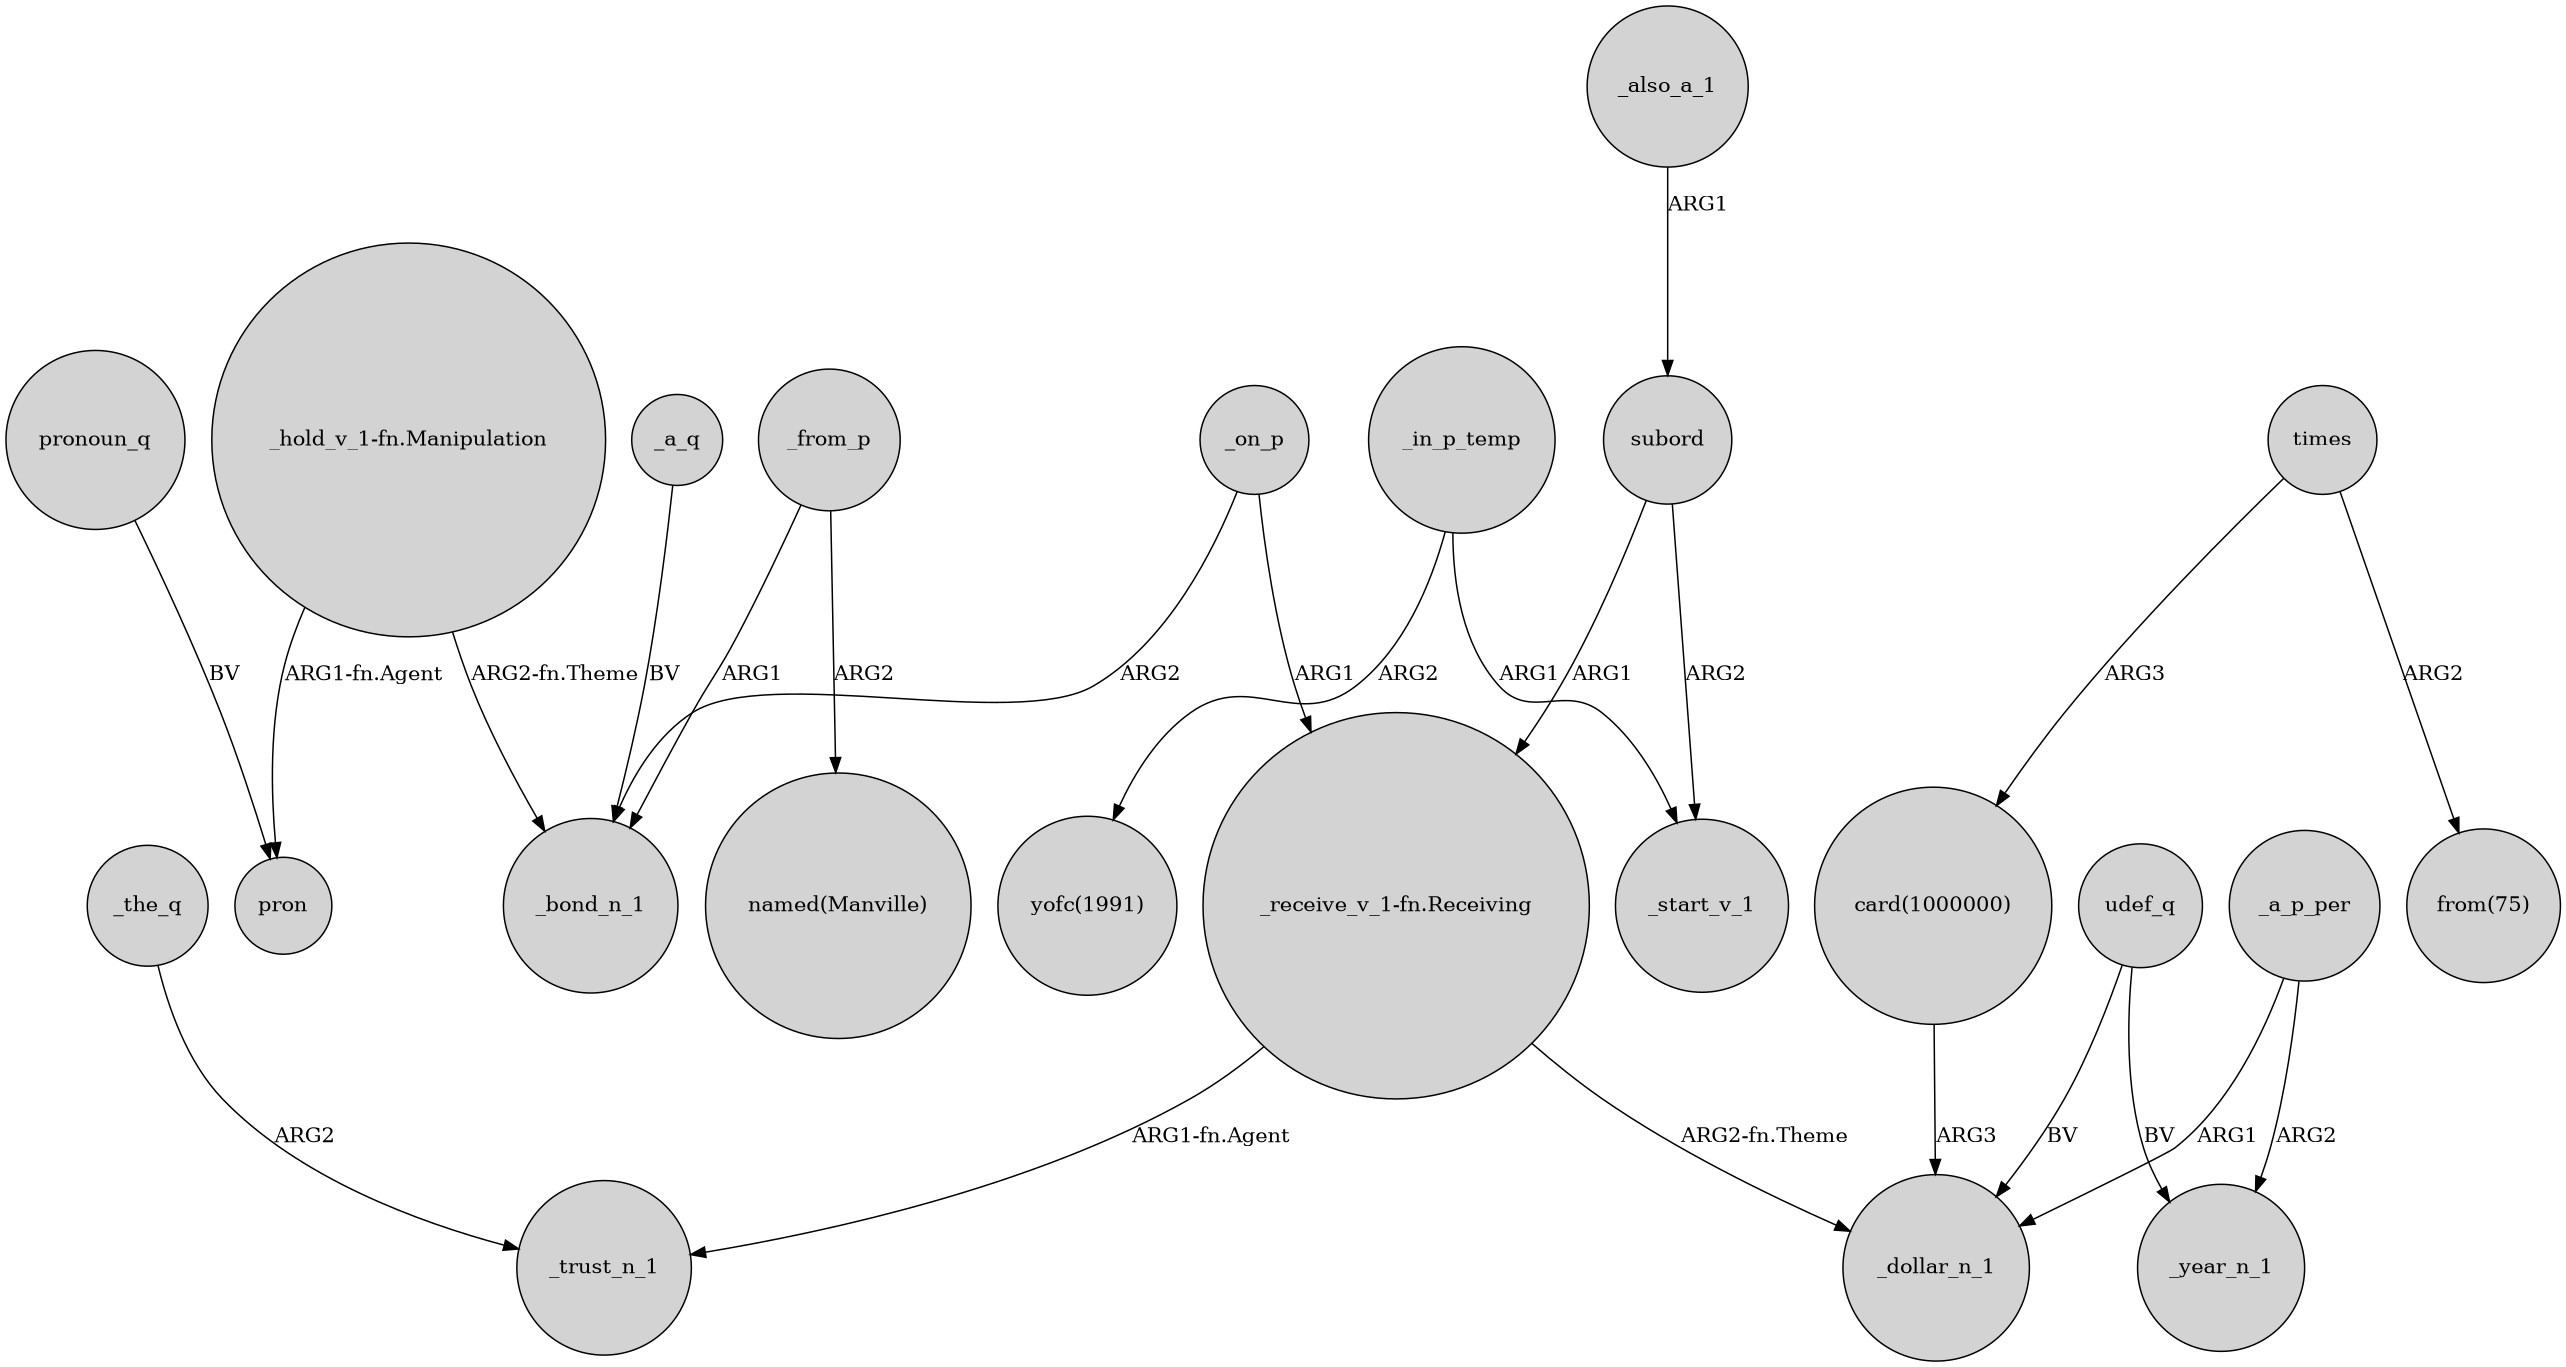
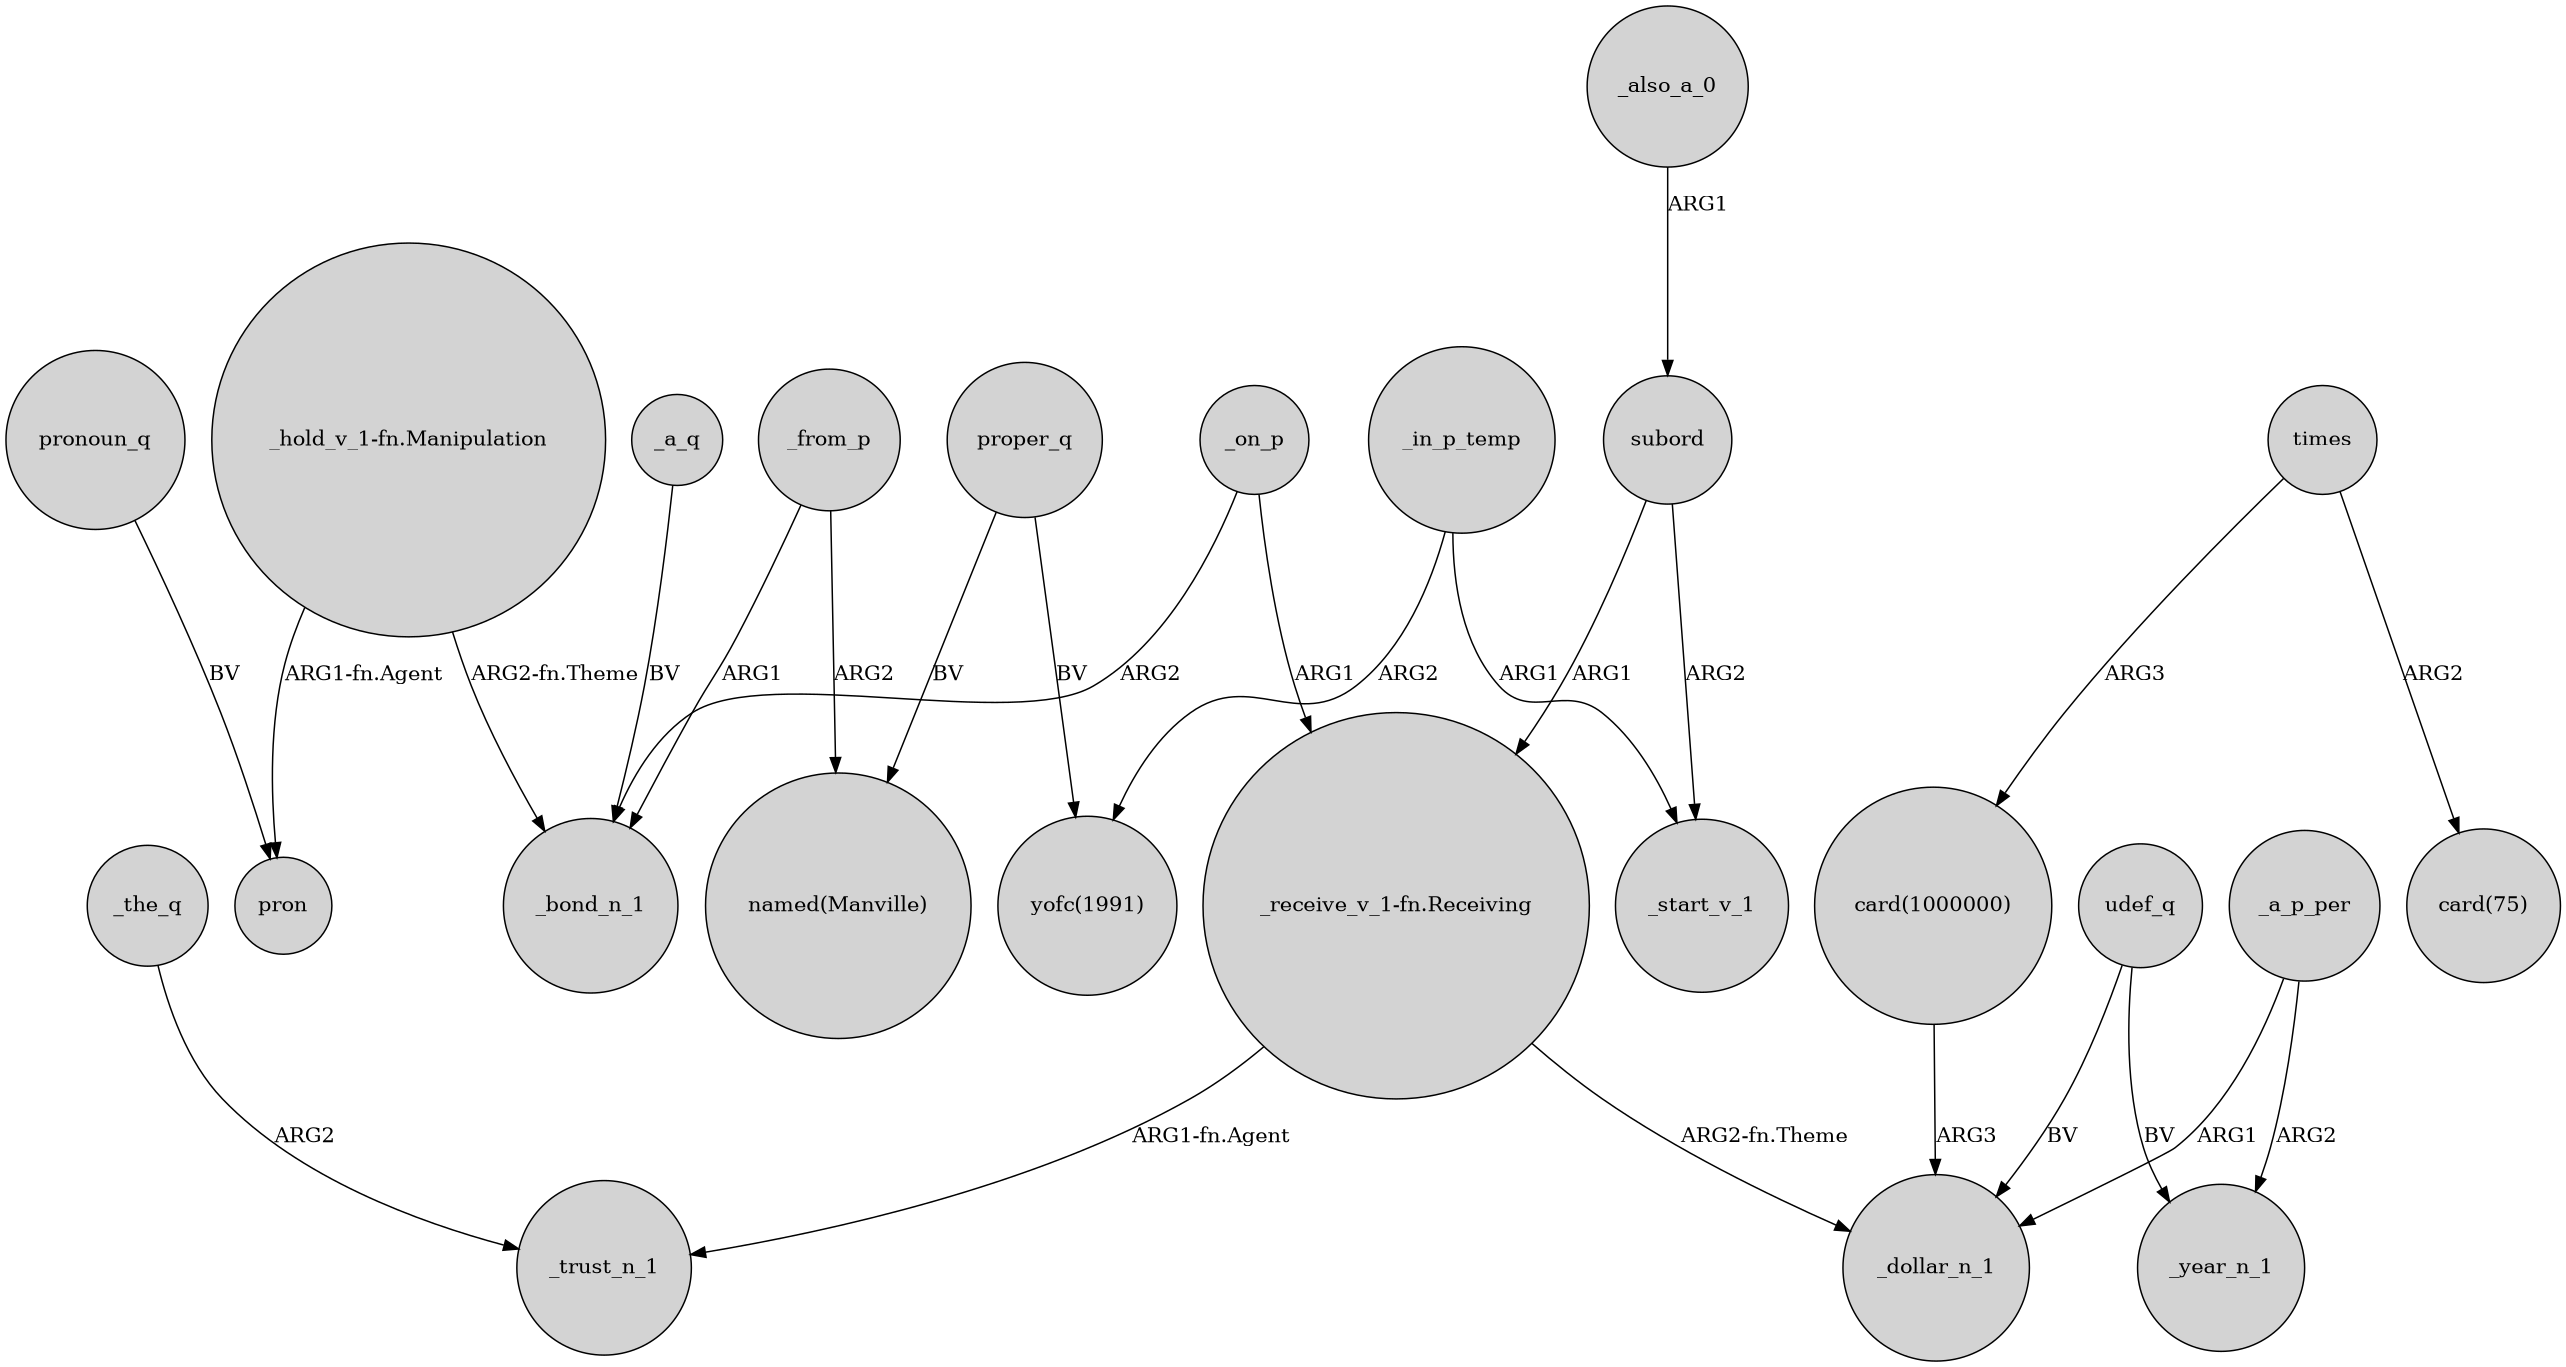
(1668, 87) -> (1668, 87)
none -> (1025, 440)
(2484, 906) -> (2484, 906)
